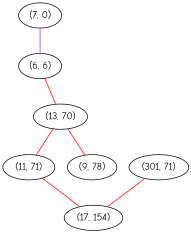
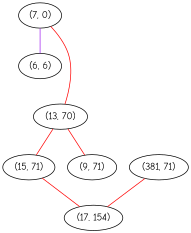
(50, 91) -> (70, 63)
(29, 167) -> (29, 167)
(92, 167) -> (92, 167)
(159, 167) -> (159, 167)
